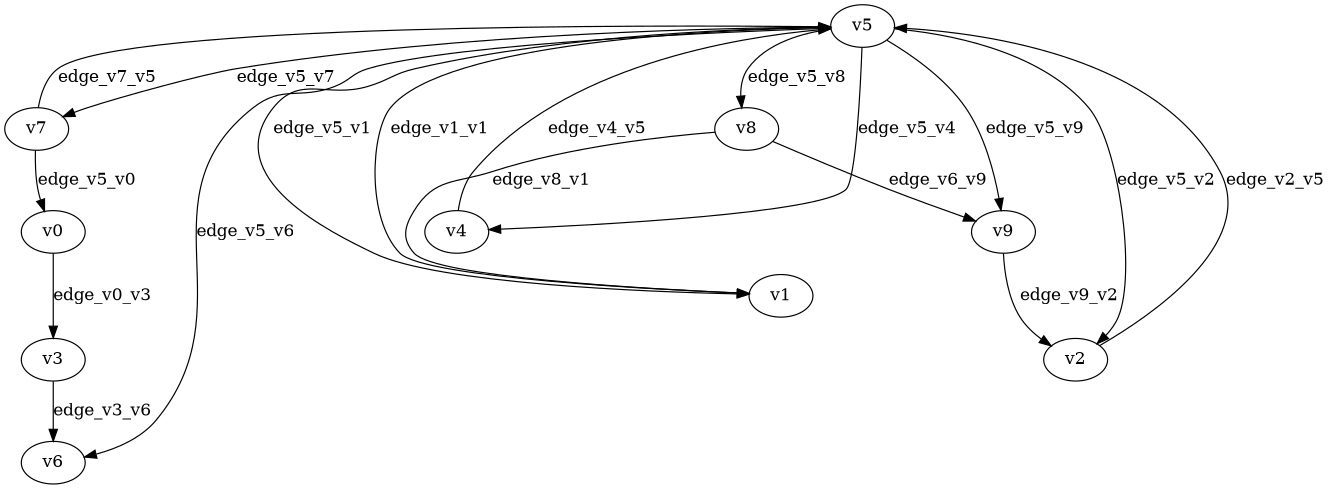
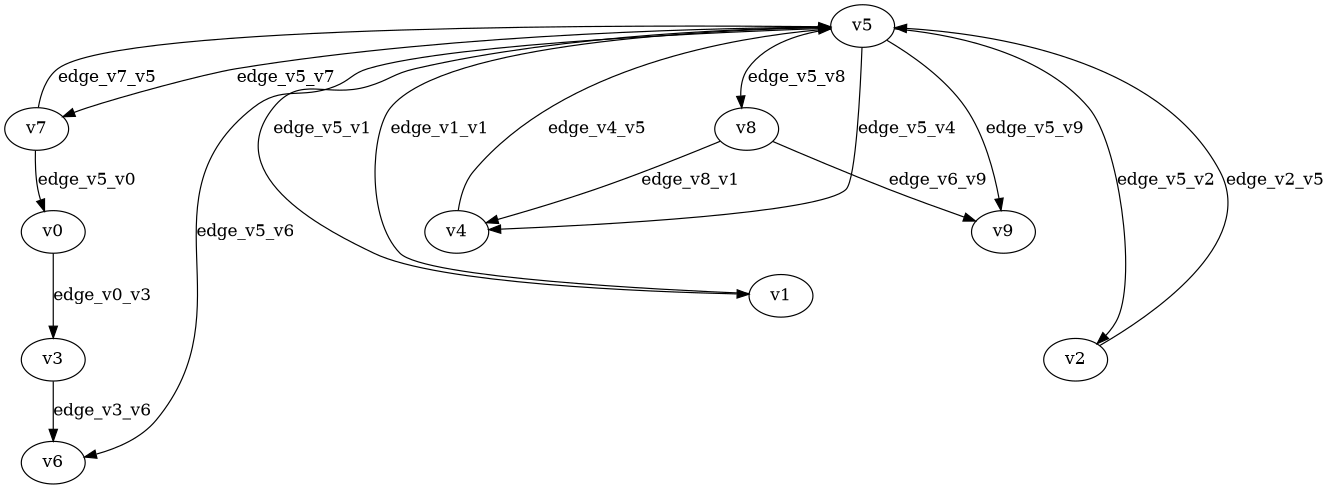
(406, 237) -> (610, 184)
(1012, 301) -> none
